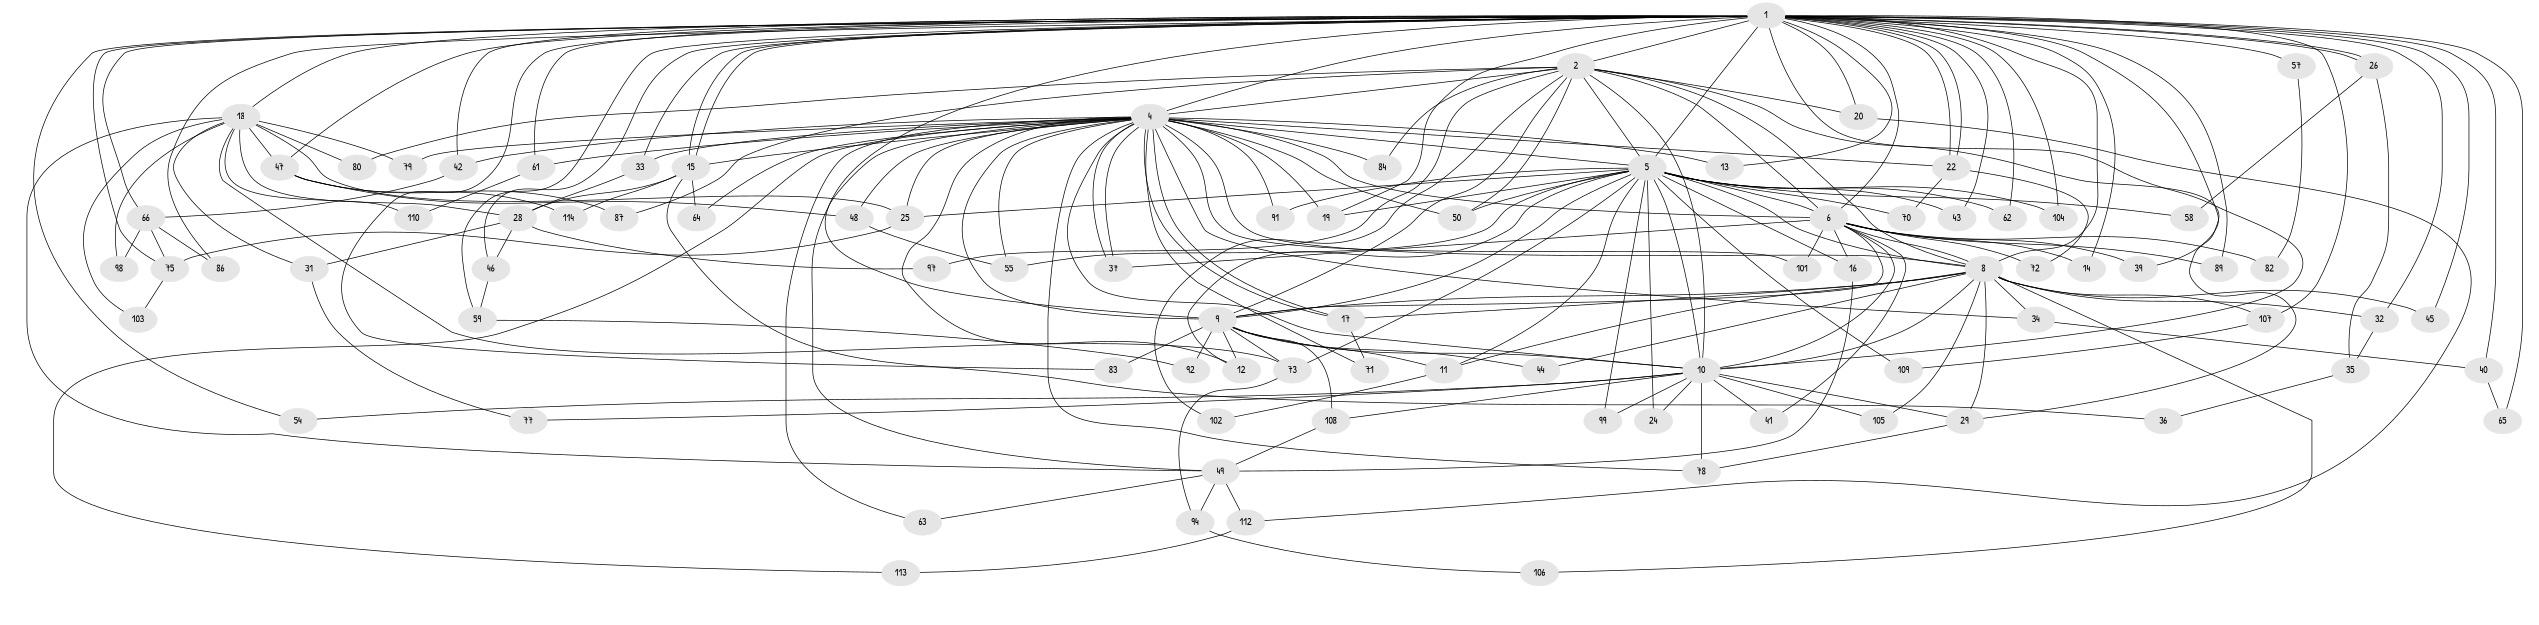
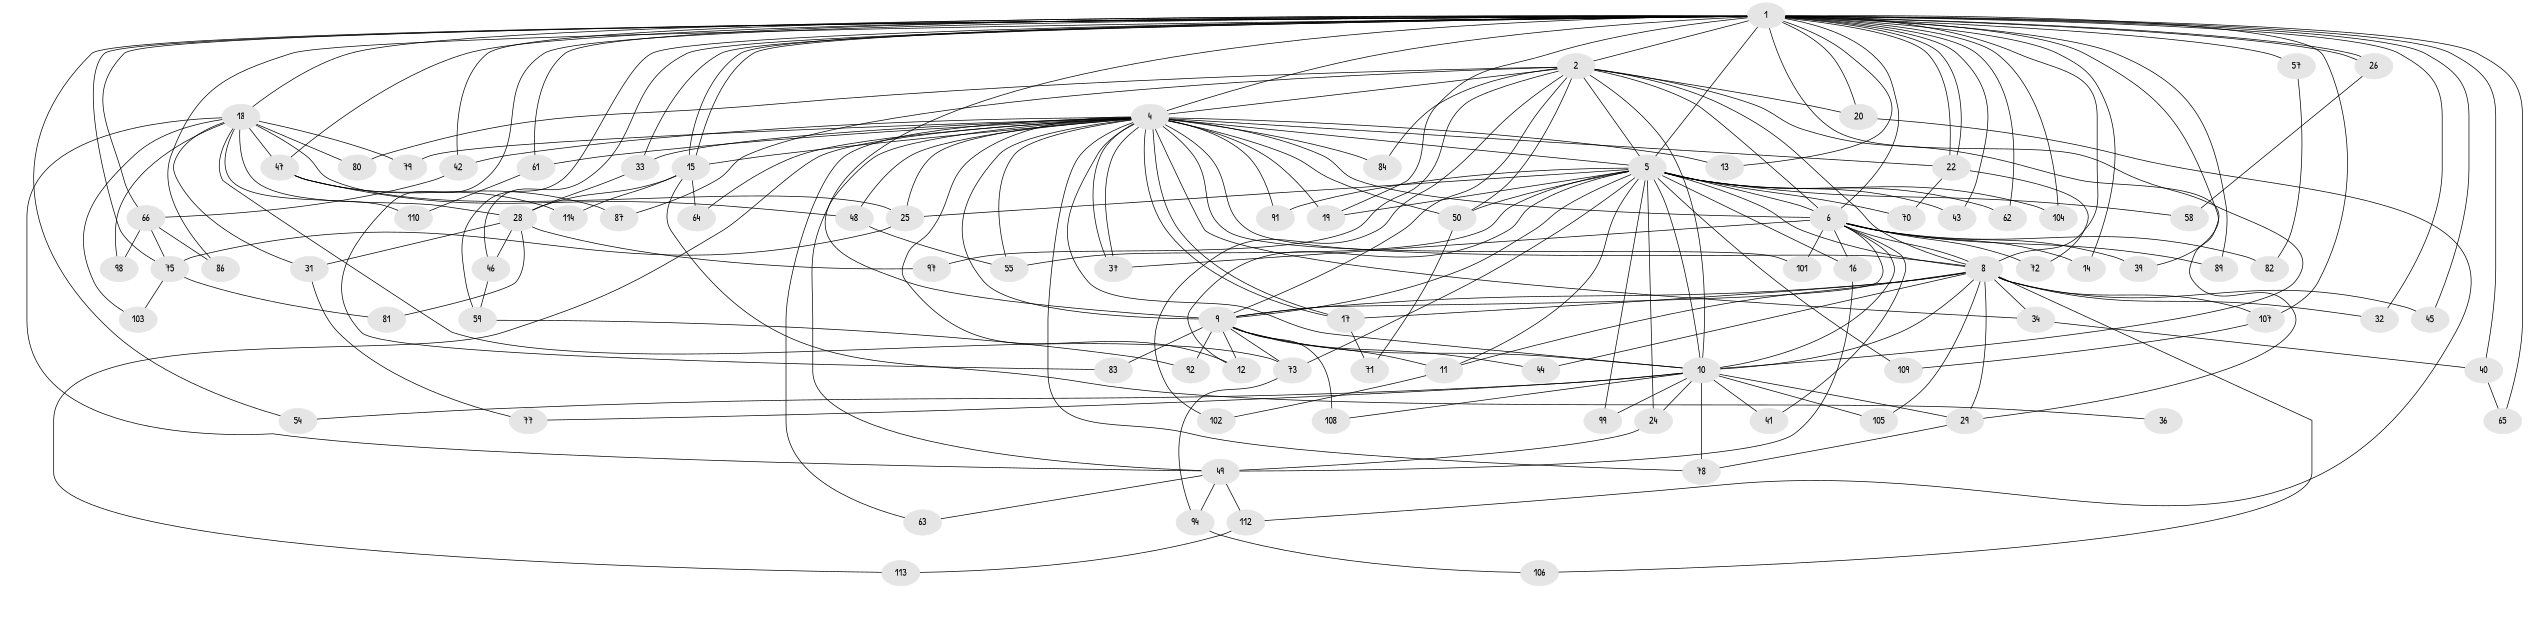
(1201, 284) -> (1421, 294)
none -> (387, 320)
(2351, 370) -> none
(1284, 443) -> (1460, 456)
